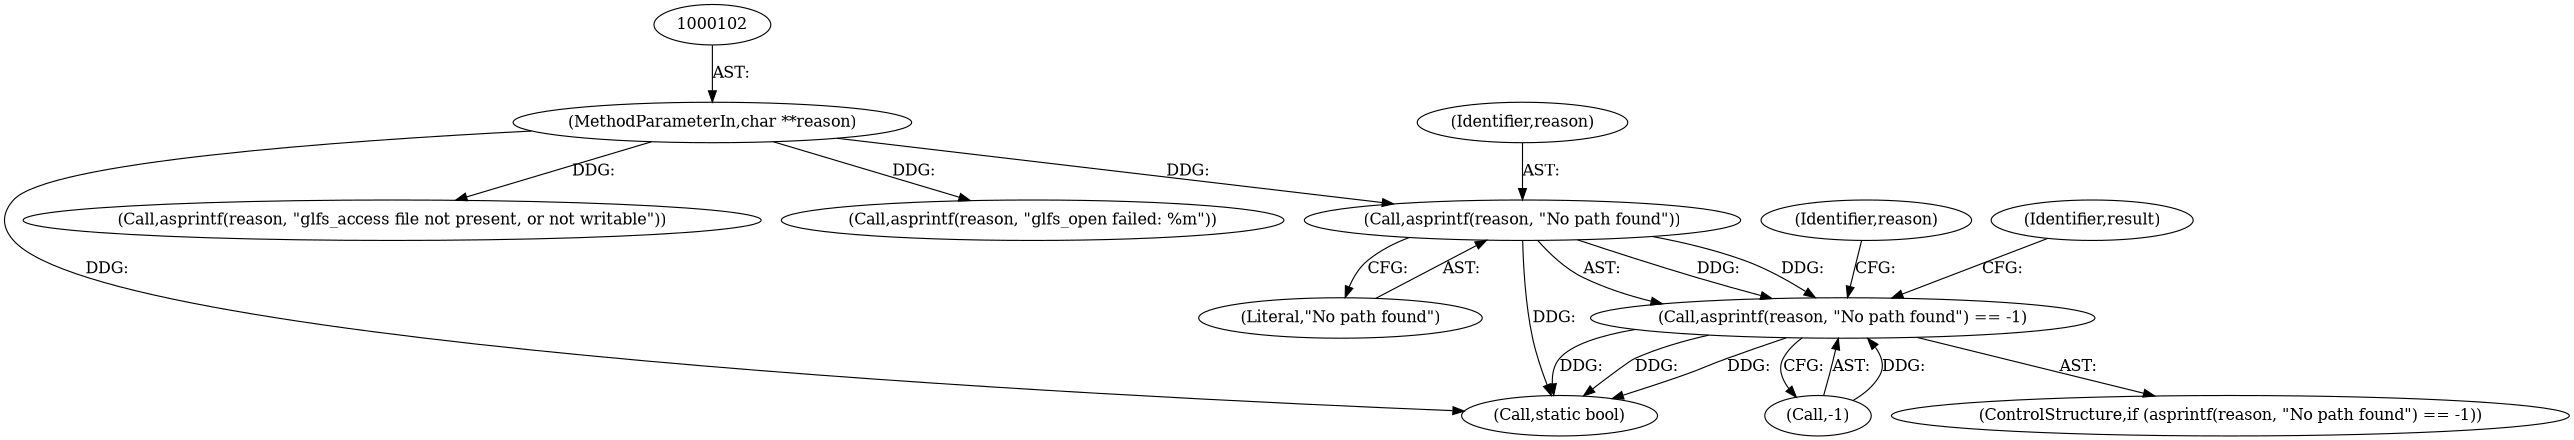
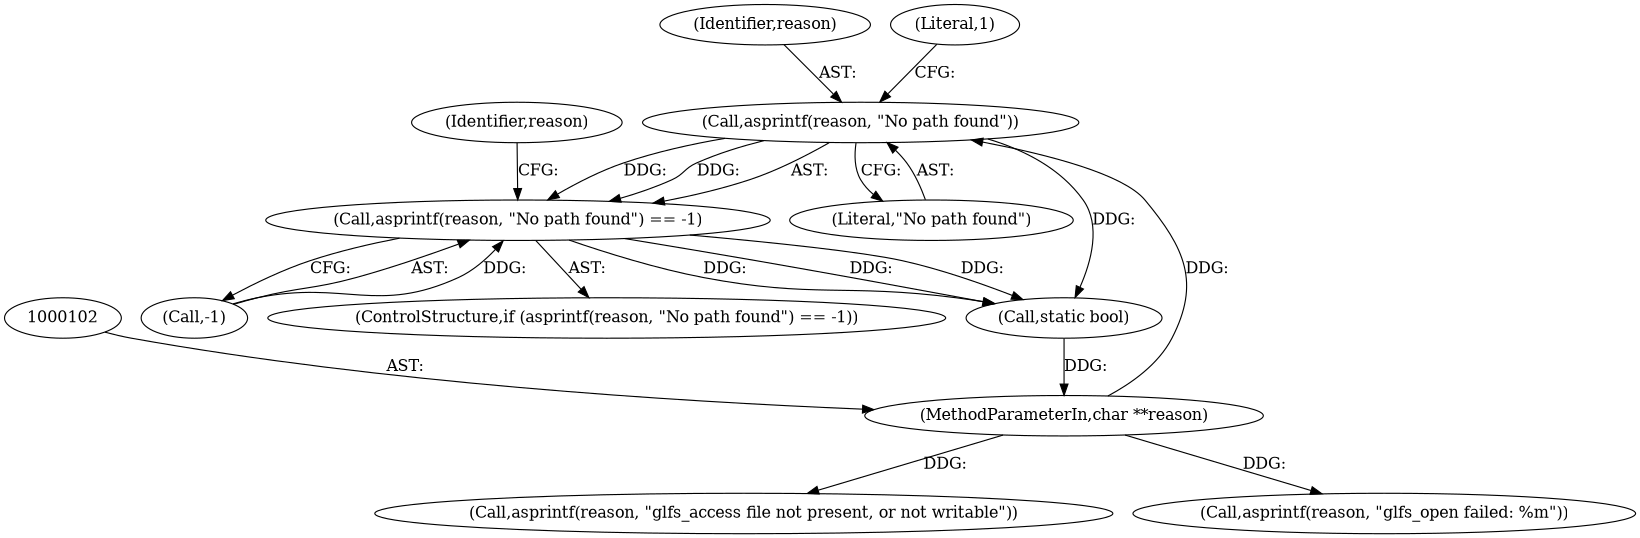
none -> (955, 25)
(2092, 220) -> none
(442, 340) -> (1064, 361)
